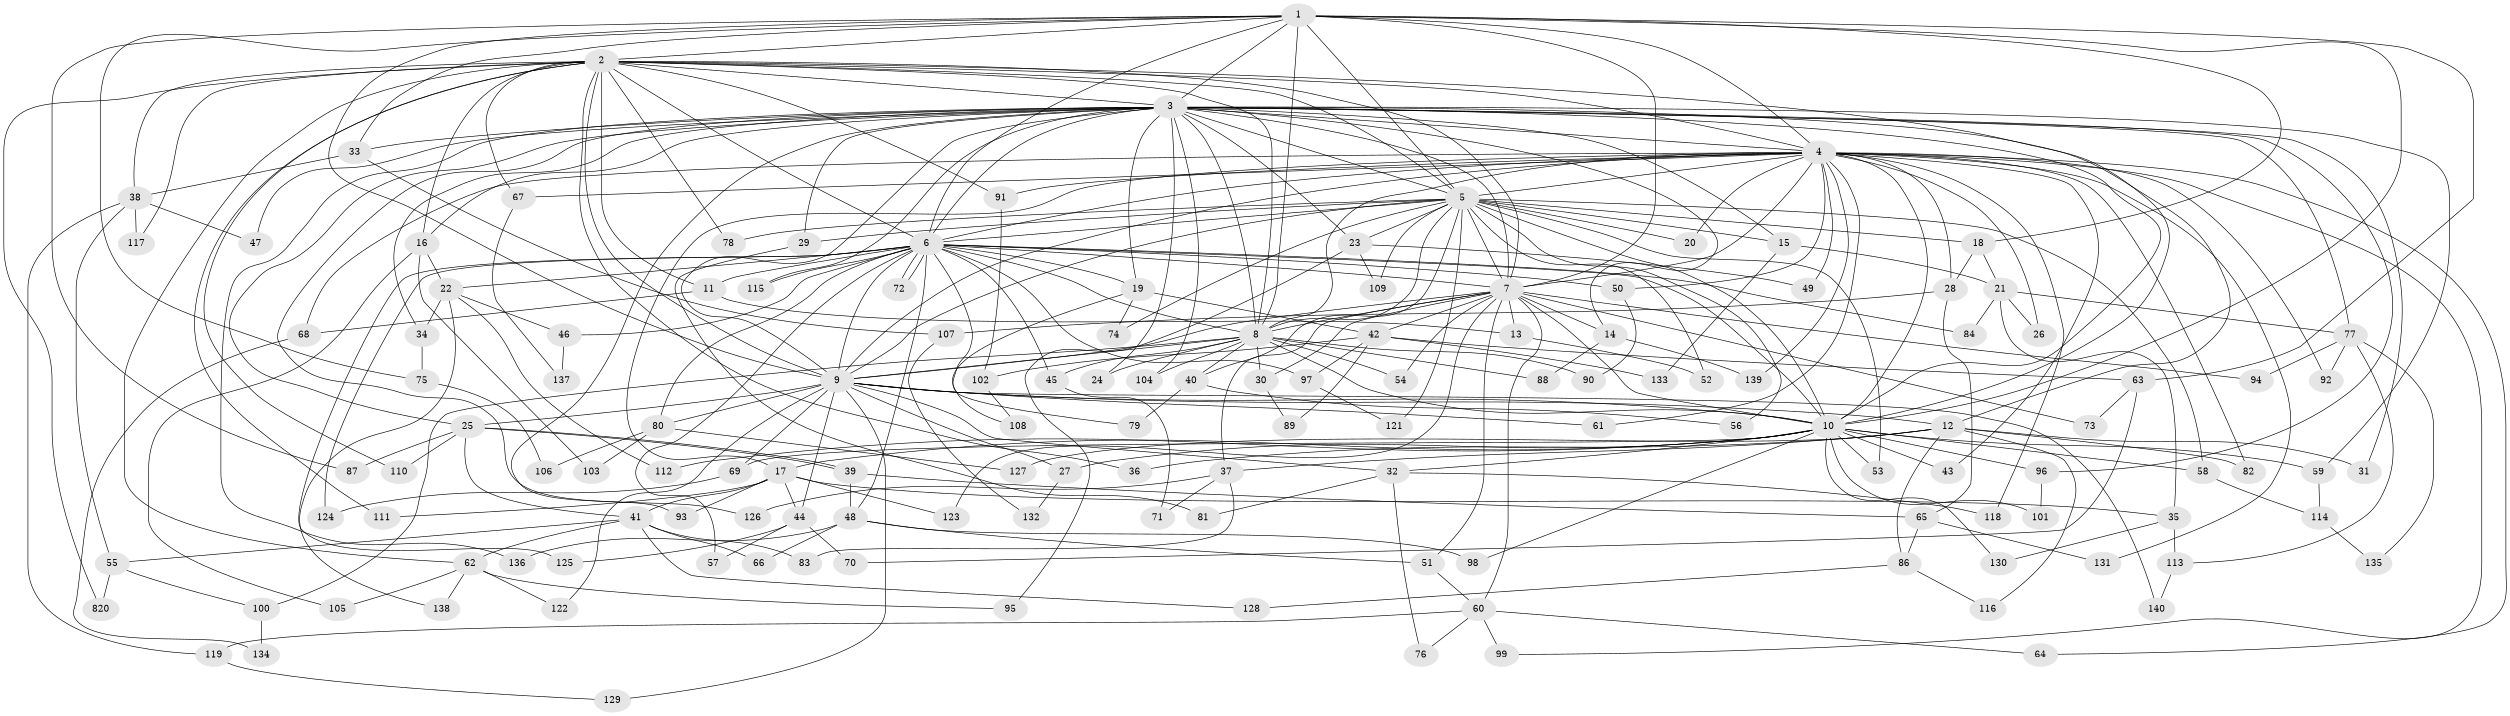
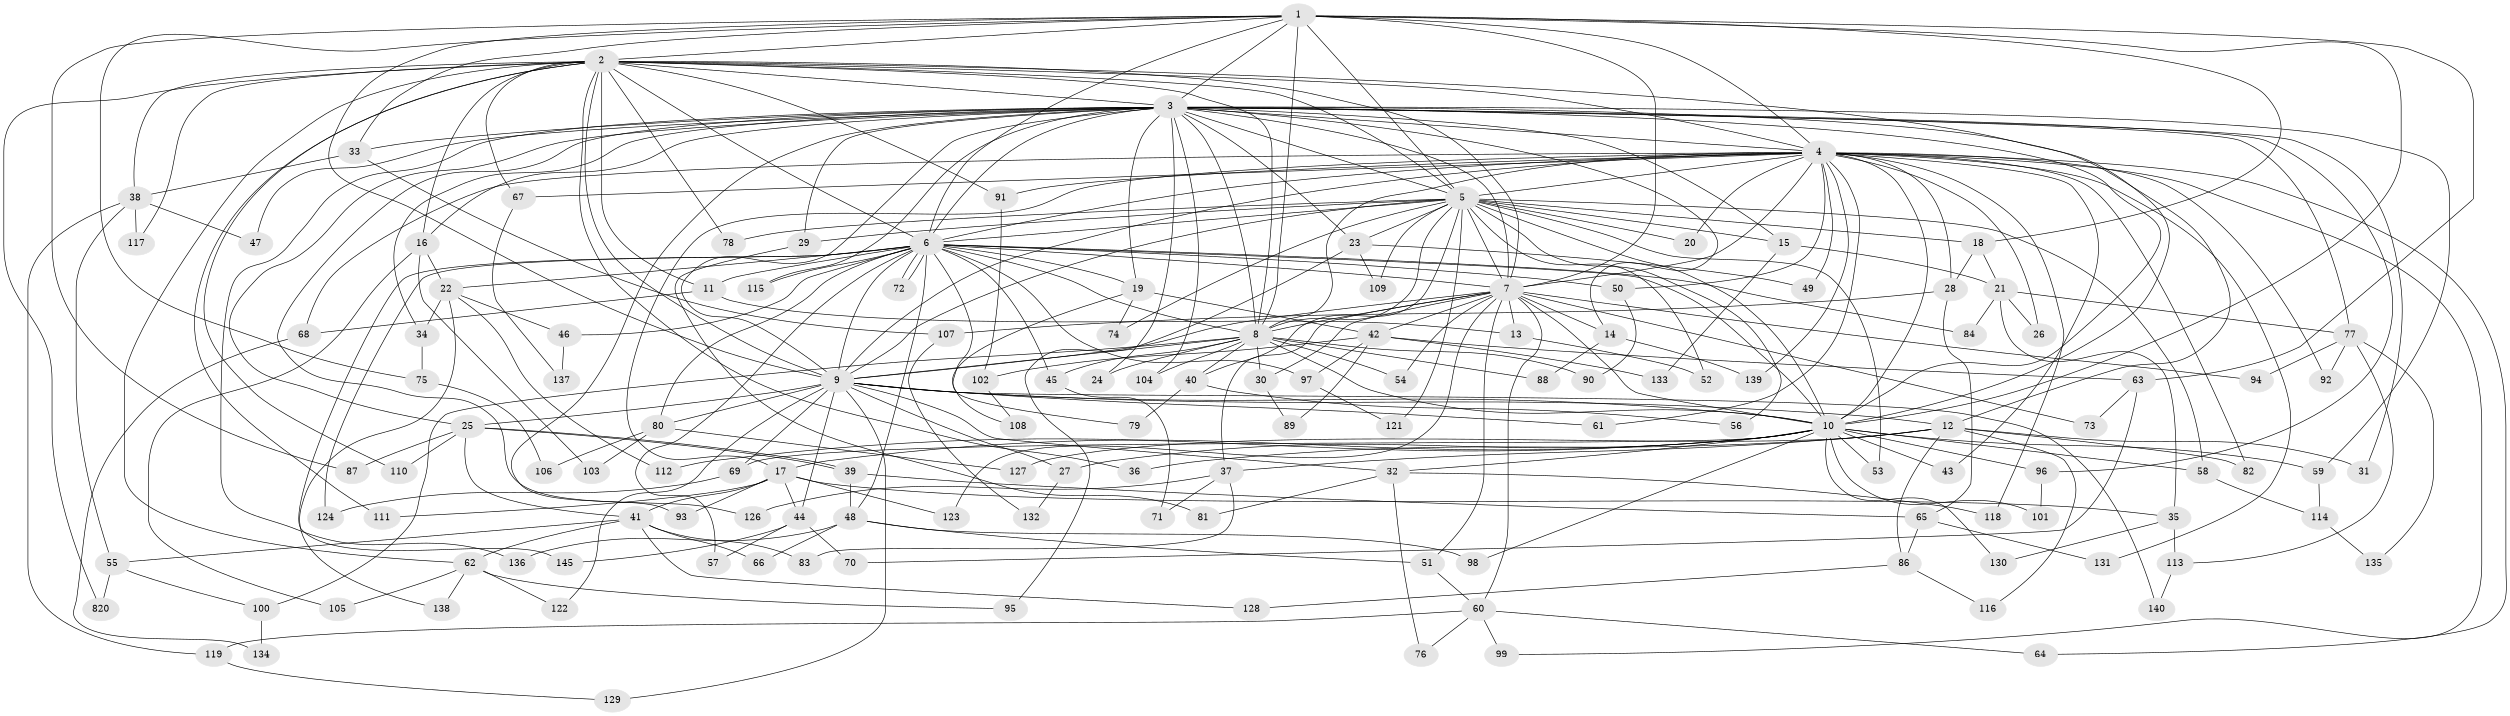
(565, 564) -> (565, 564)
